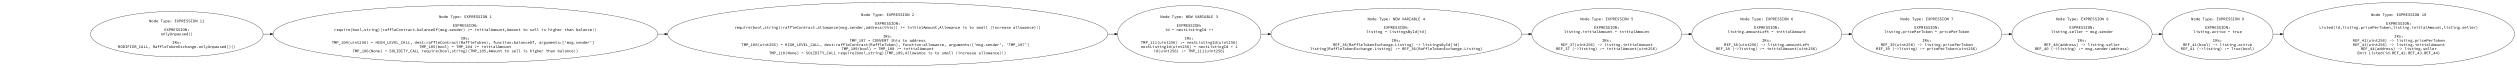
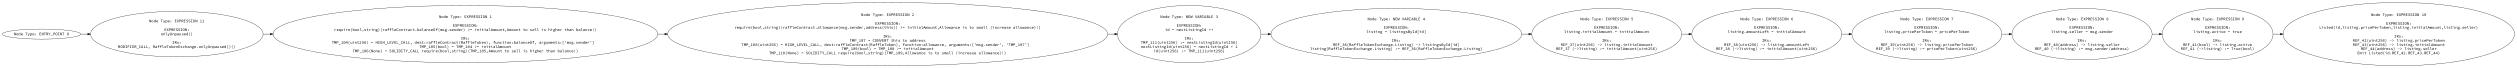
none -> (42, 34)
